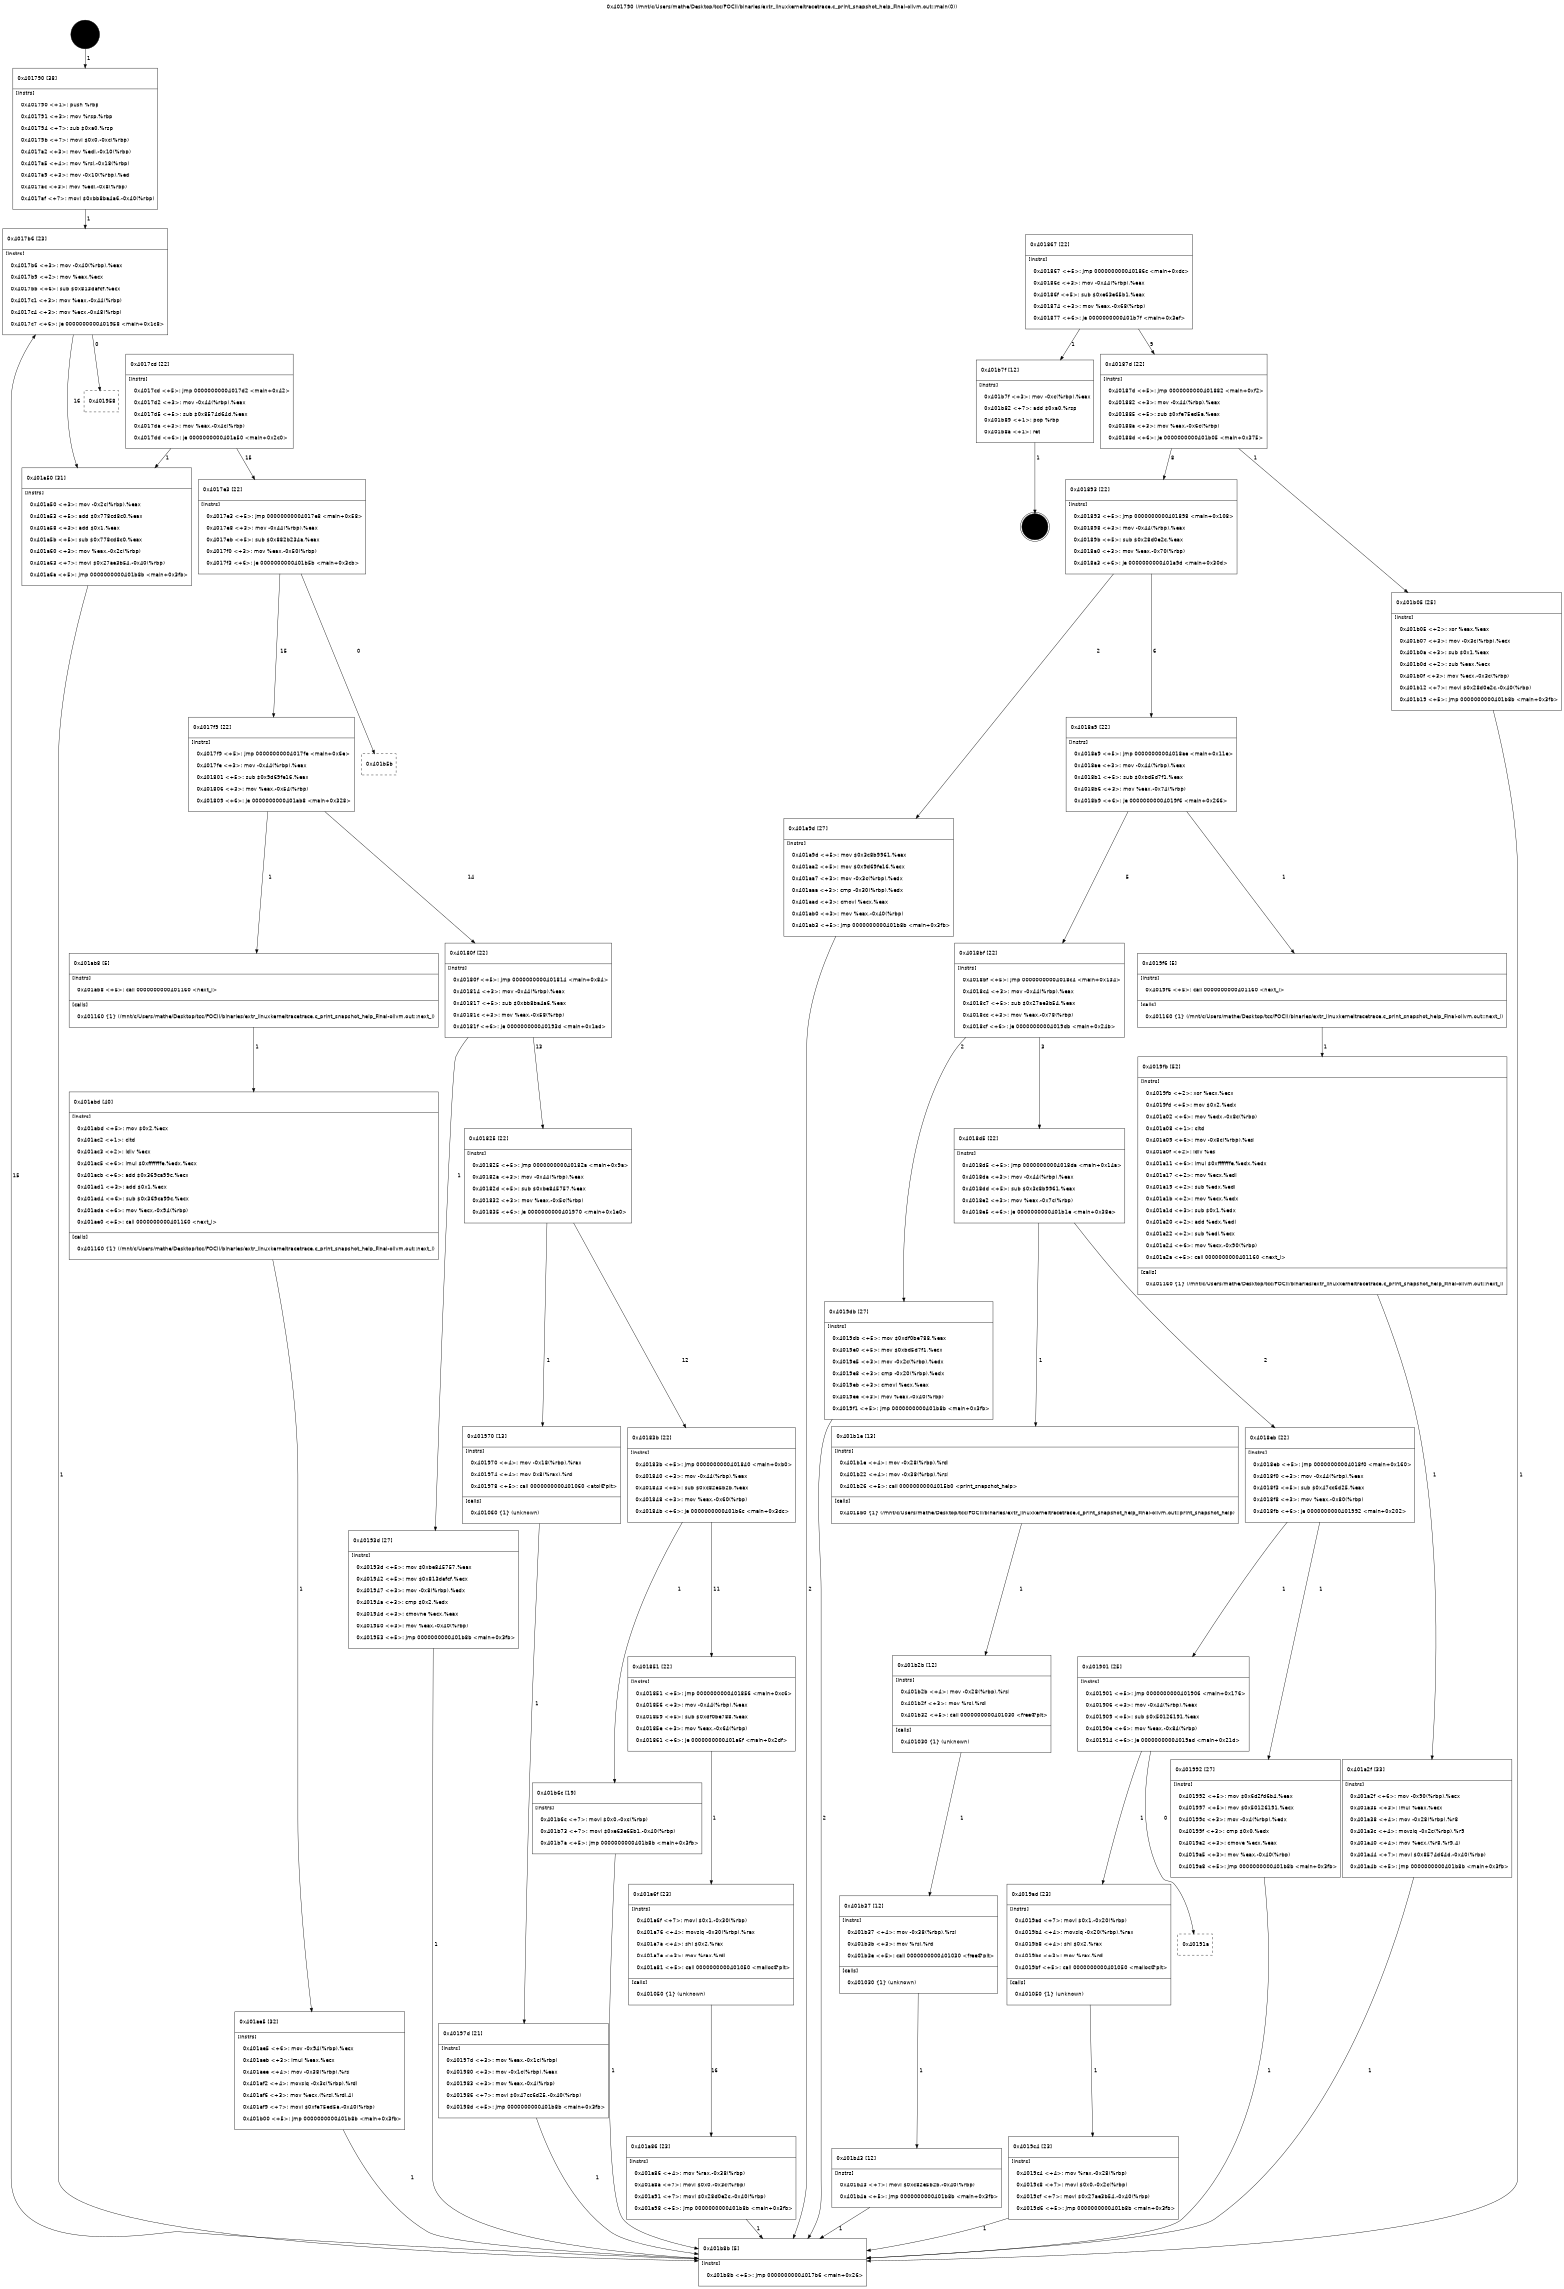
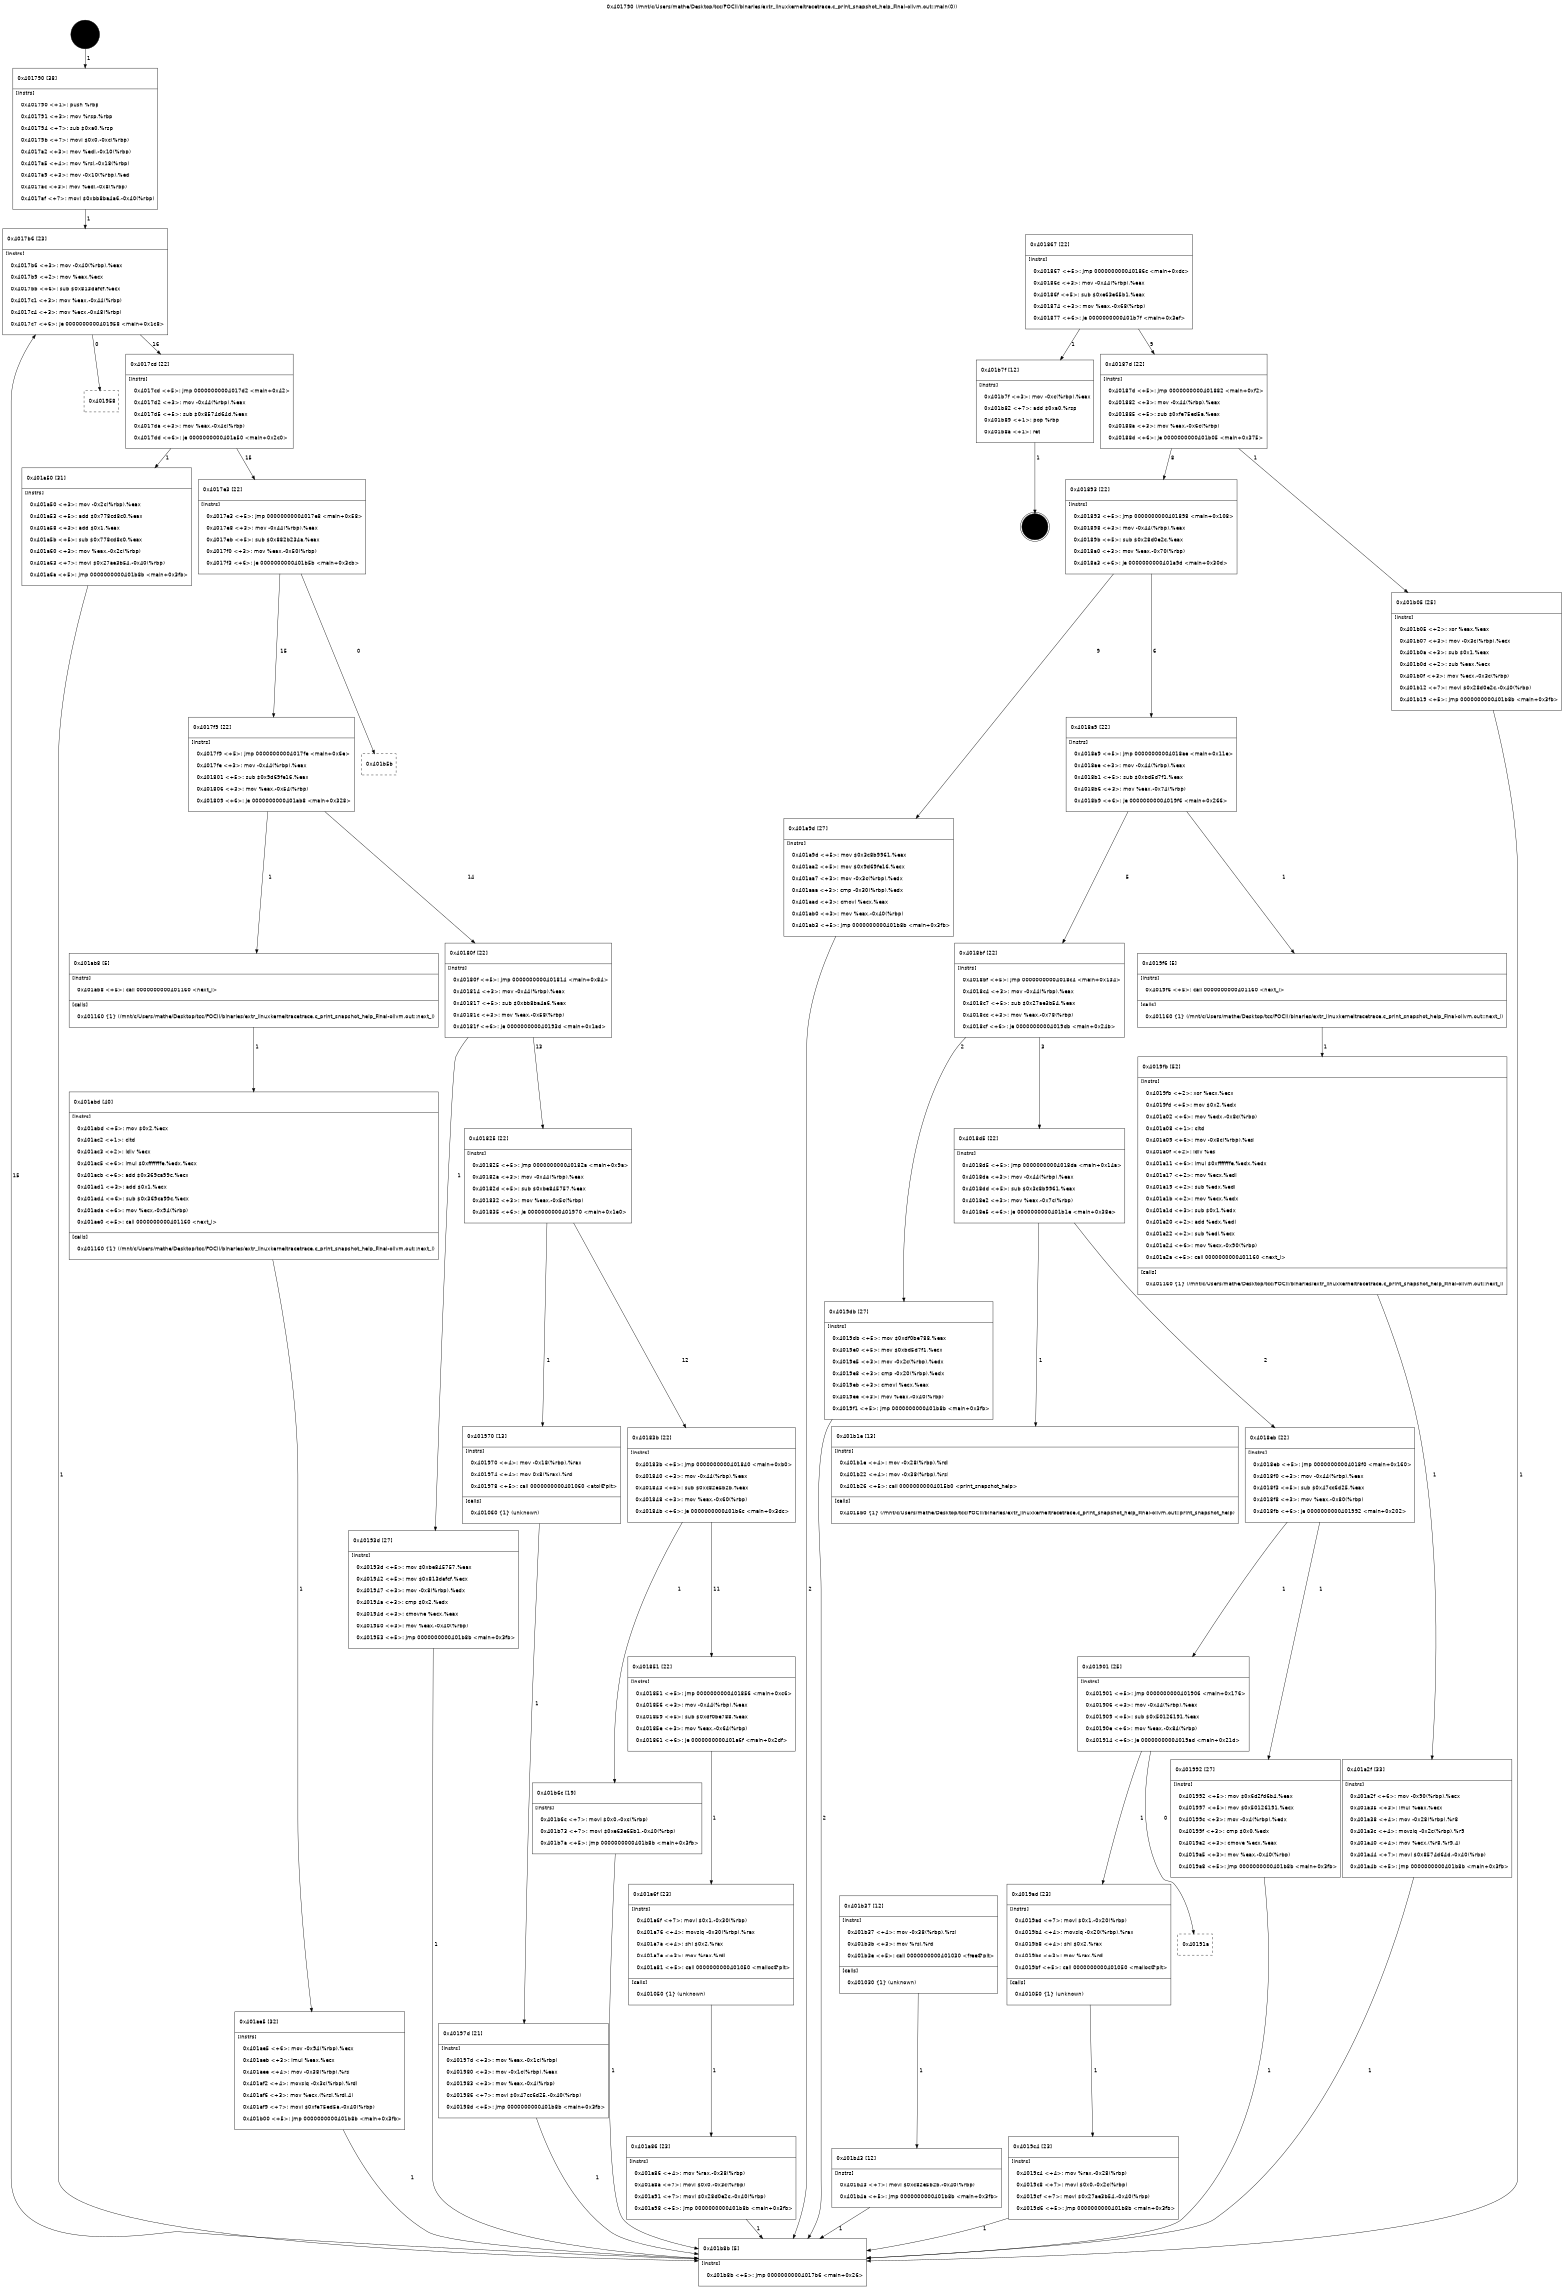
(67, 400) -> (149, 343)
(1098, 651) -> (1098, 651)
(972, 1704) -> none
(714, 2071) -> (714, 2071)
